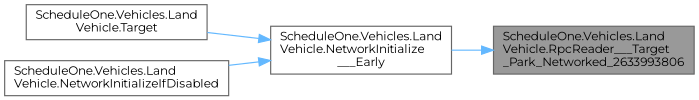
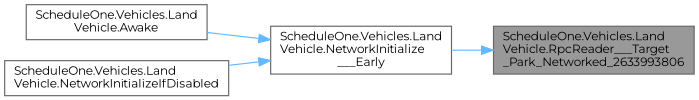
(117, 22) -> (117, 22)
